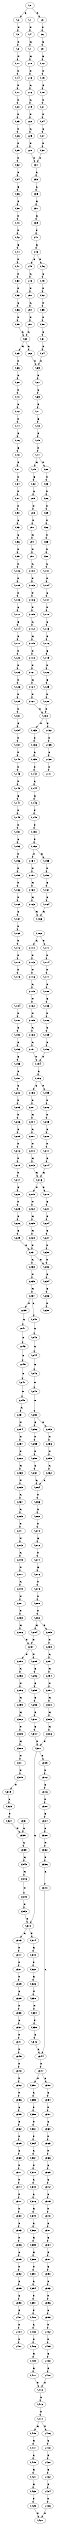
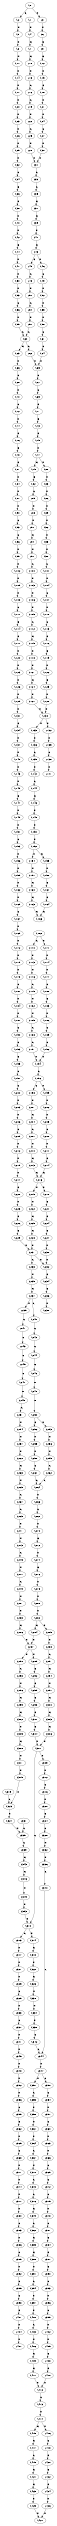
none -> (17, 992)
(15, 1784) -> (17, 1792)
